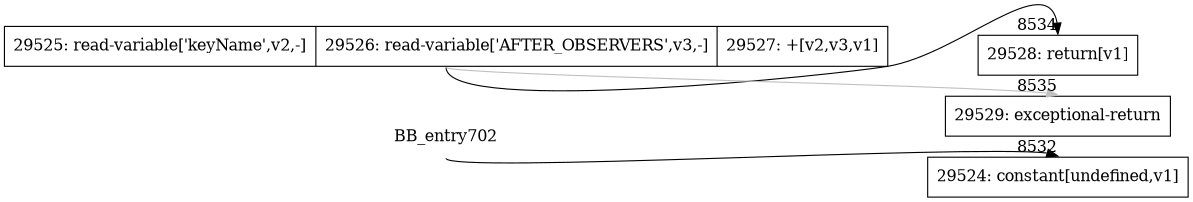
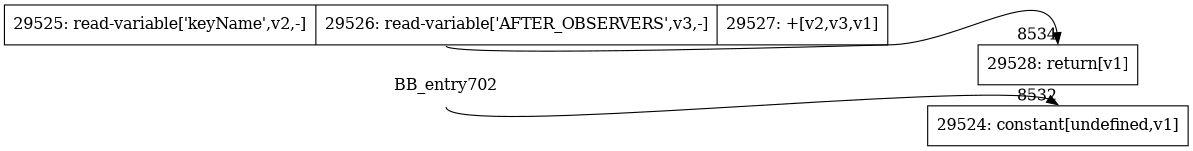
(1058, 116) -> none
